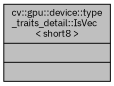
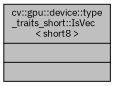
(55, 23) -> (53, 23)
